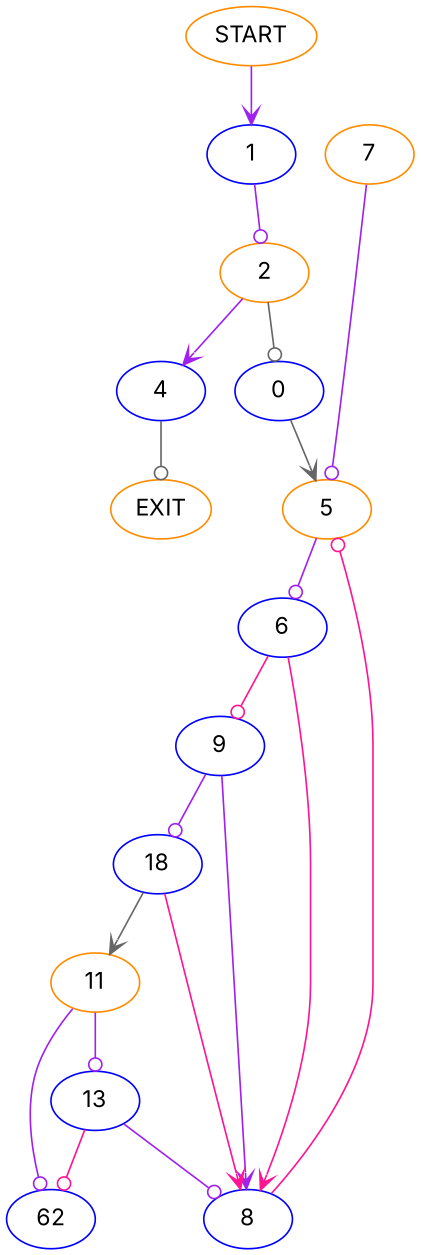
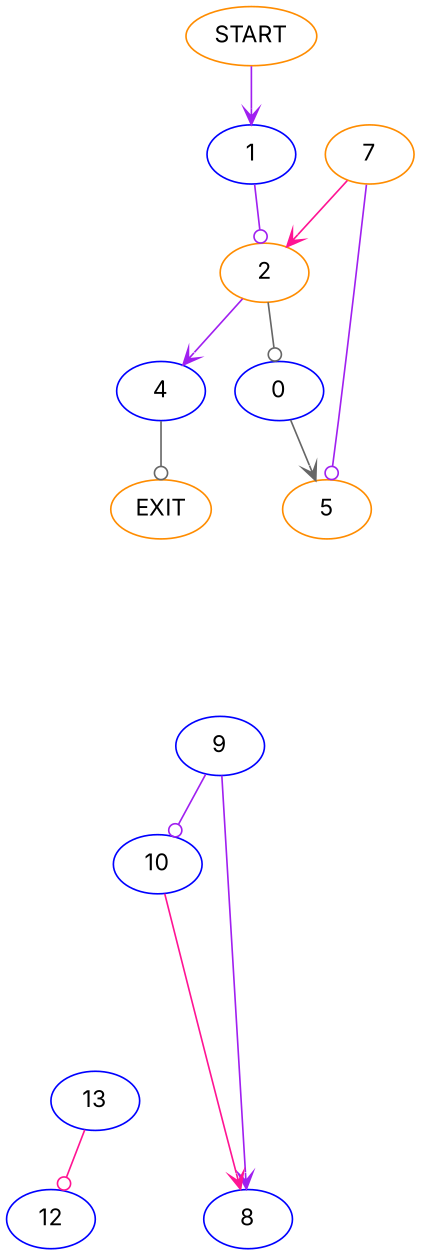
none -> (323, 208)
(283, 628) -> none
(158, 864) -> (158, 864)
(373, 885) -> none
(95, 983) -> none
(166, 1156) -> none
(51, 1219) -> (51, 1219)
